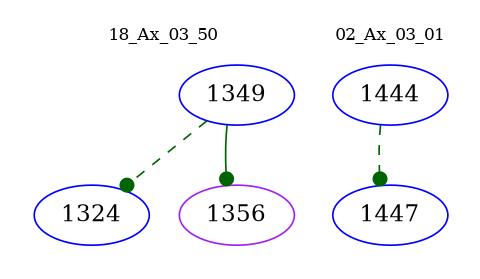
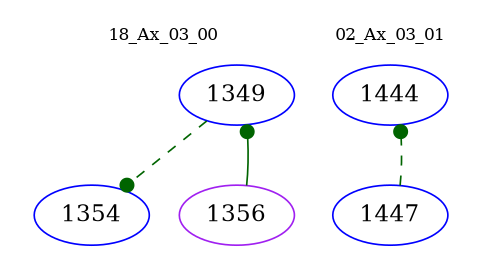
(163, 36) -> (163, 36)
(226, 148) -> (248, 162)
(379, 148) -> (402, 162)
(92, 215) -> (92, 215)
